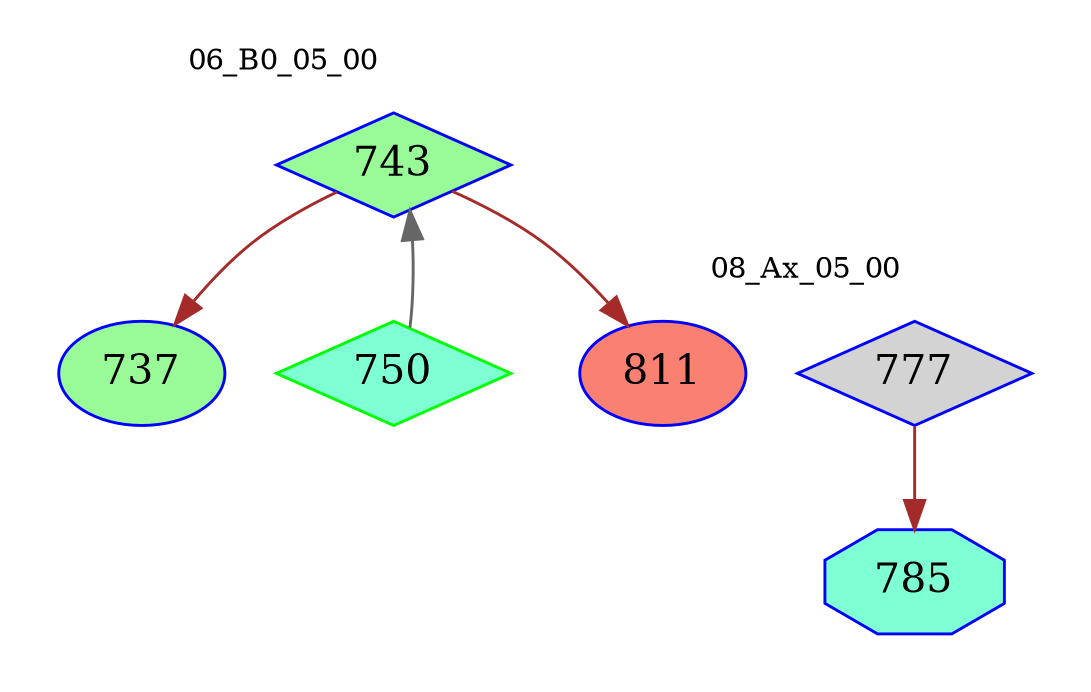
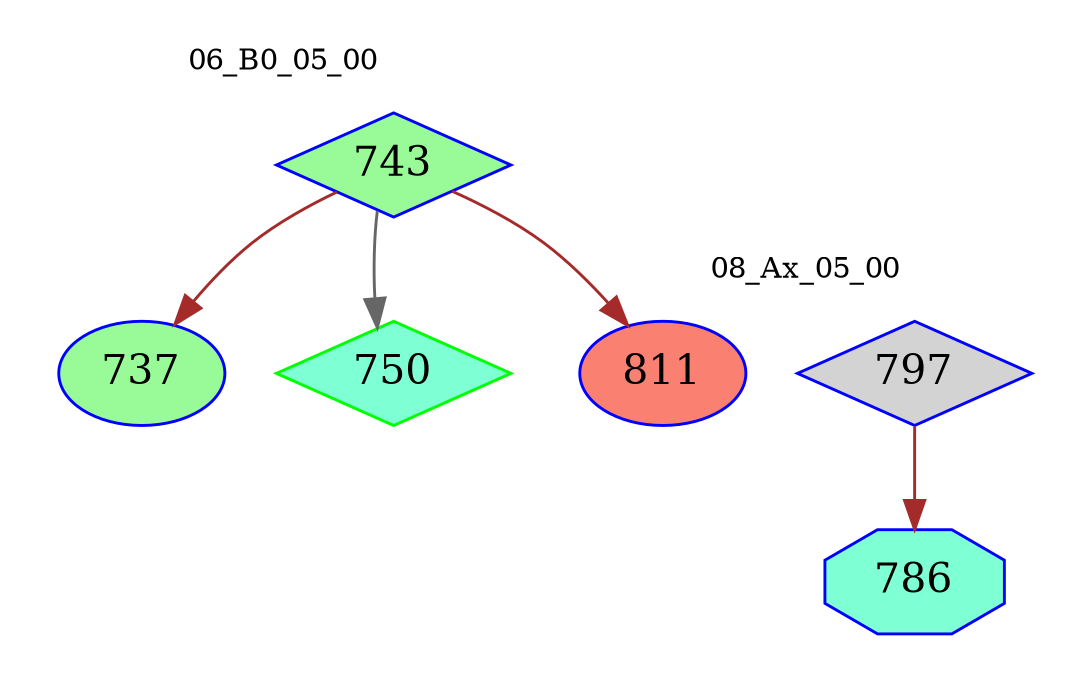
(413, 284) -> (374, 254)
(915, 373) -> (915, 373)
(915, 582) -> (915, 582)
